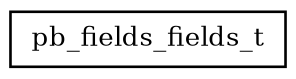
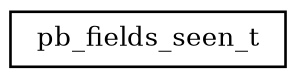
(148, 39) -> (148, 39)
